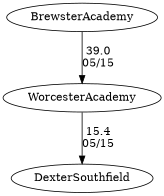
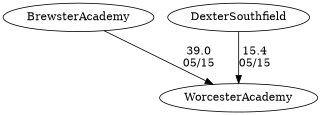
(82, 134) -> (239, 54)
